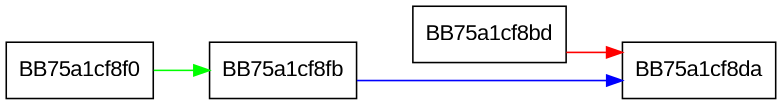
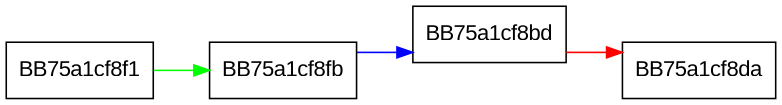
(80, 70) -> (80, 70)
(482, 81) -> (377, 52)
